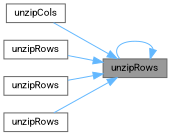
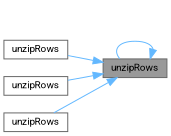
(36, 13) -> none
